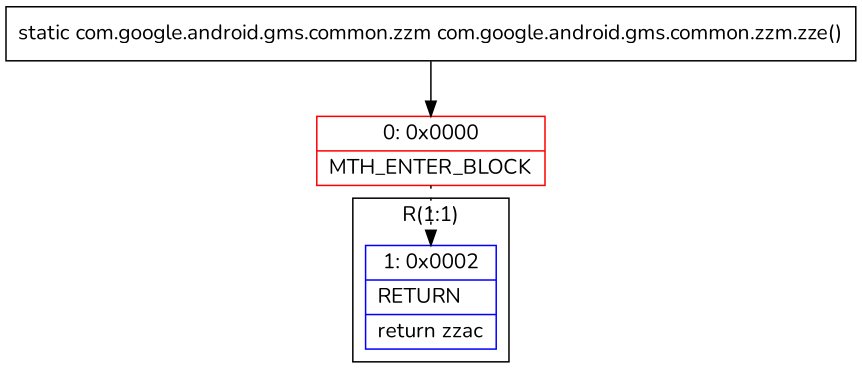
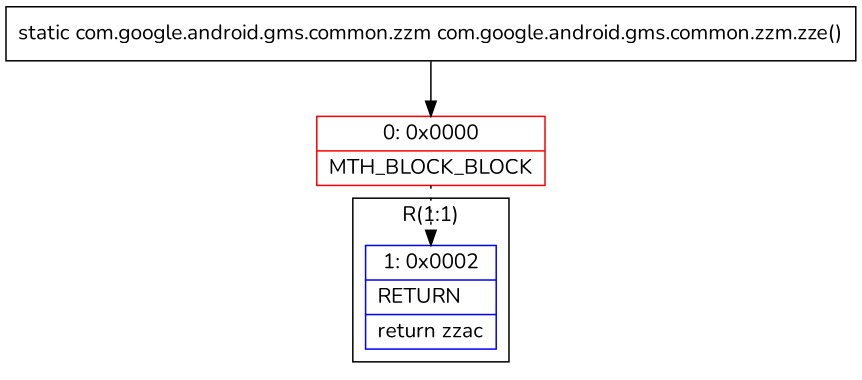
(431, 167) -> (431, 167)
